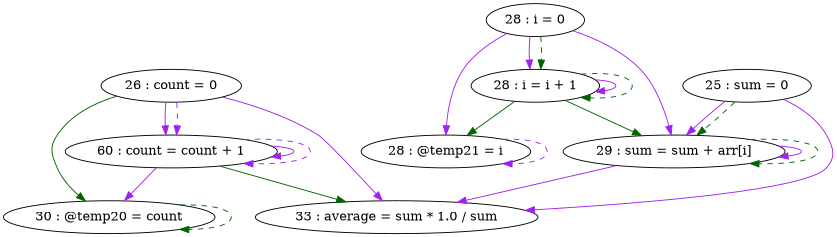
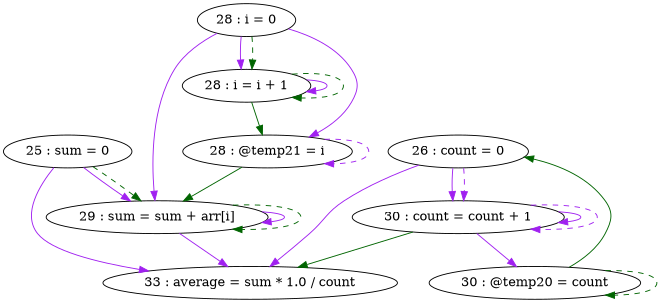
(599, 116) -> (217, 182)
(58, 134) -> (605, 201)
(171, 151) -> (458, 217)
(397, 217) -> (250, 283)
